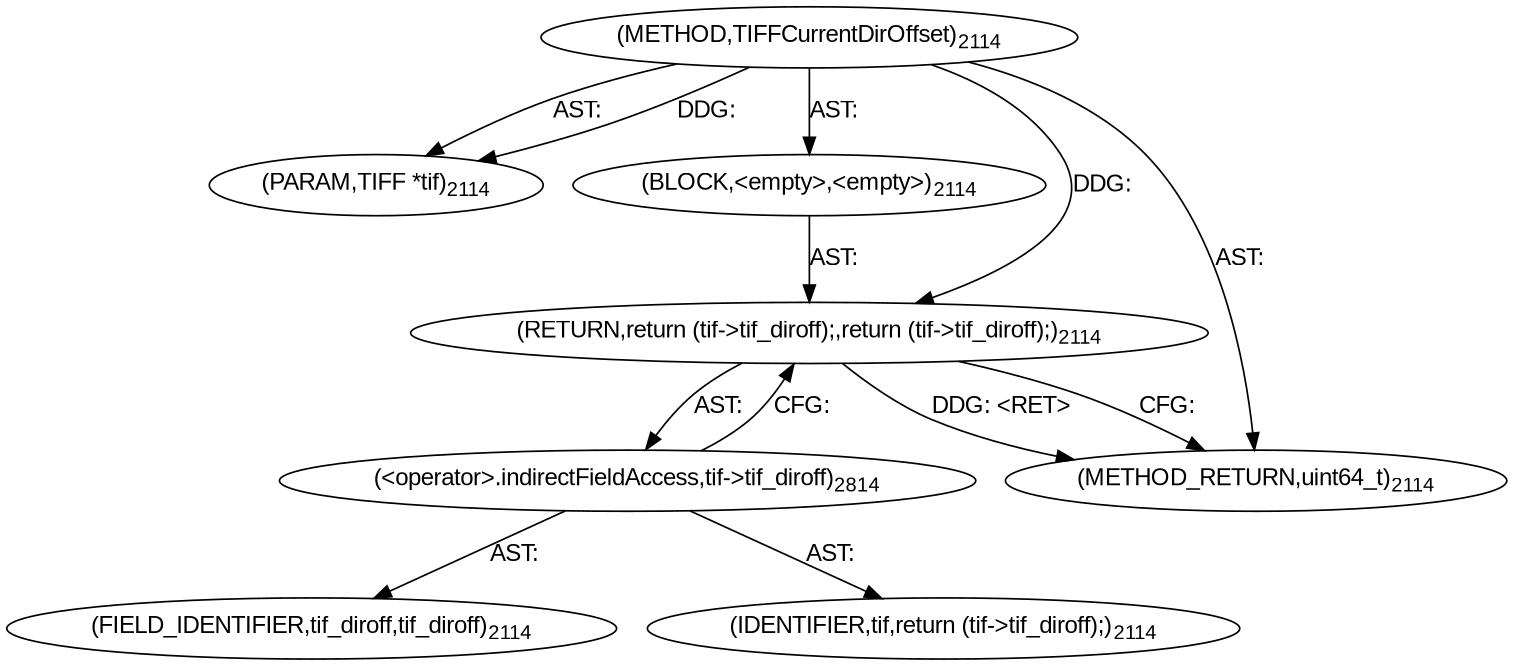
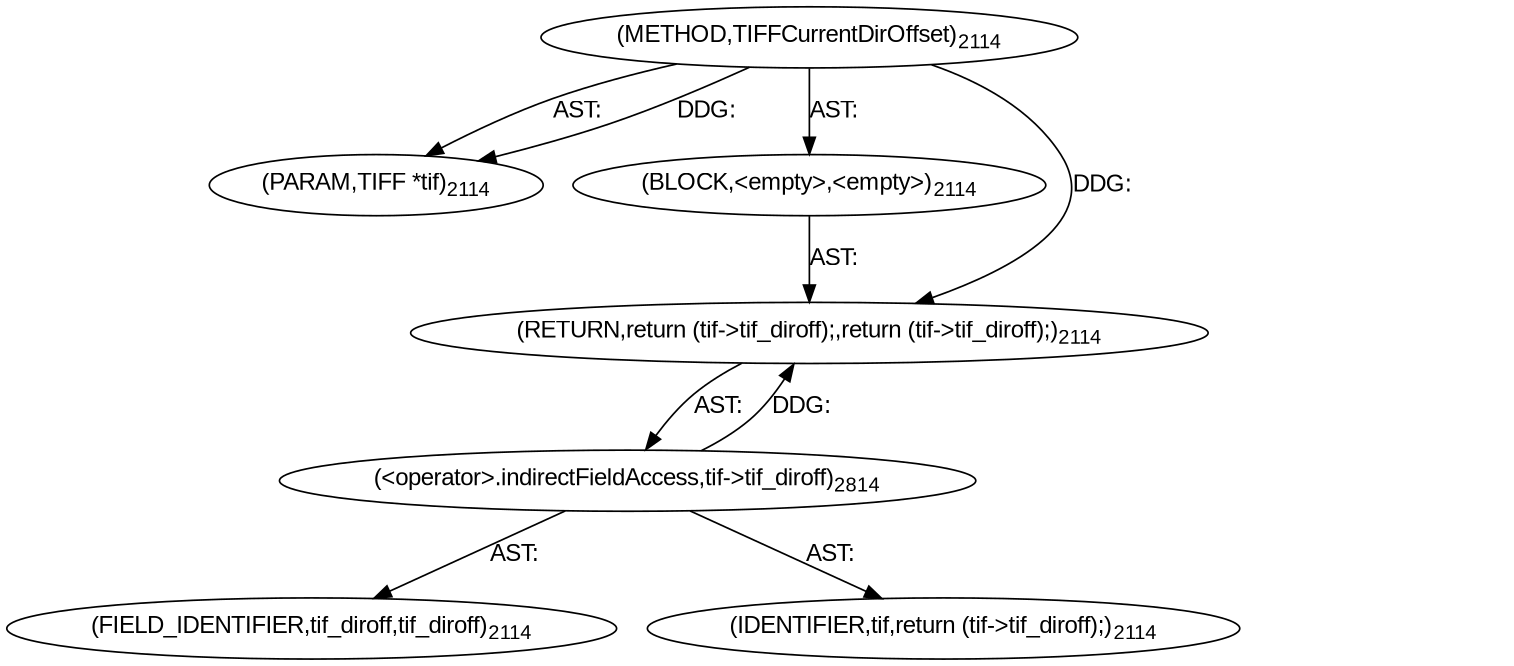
(805, 407) -> (805, 407)
(1256, 481) -> none
